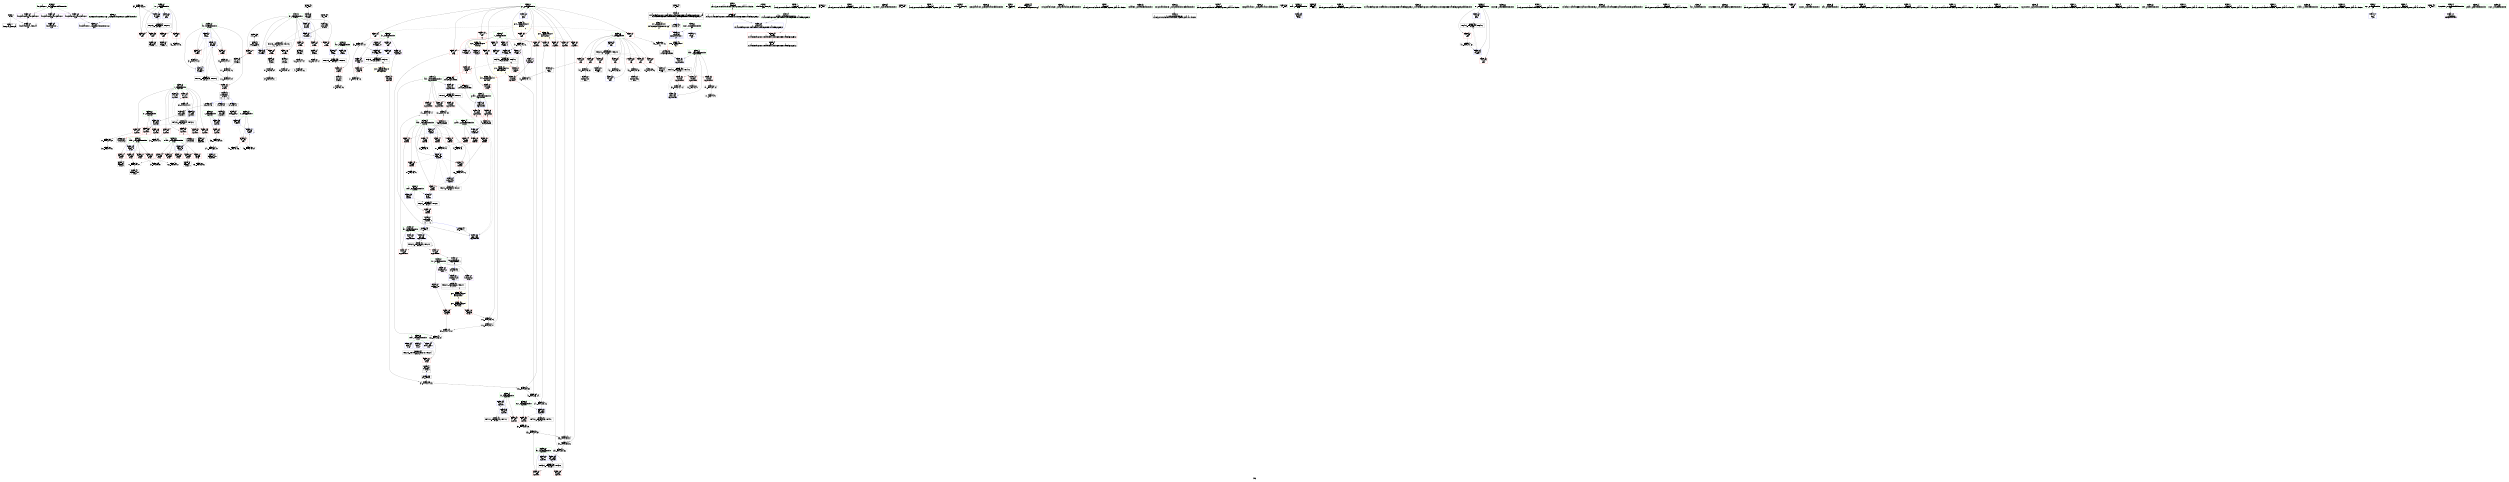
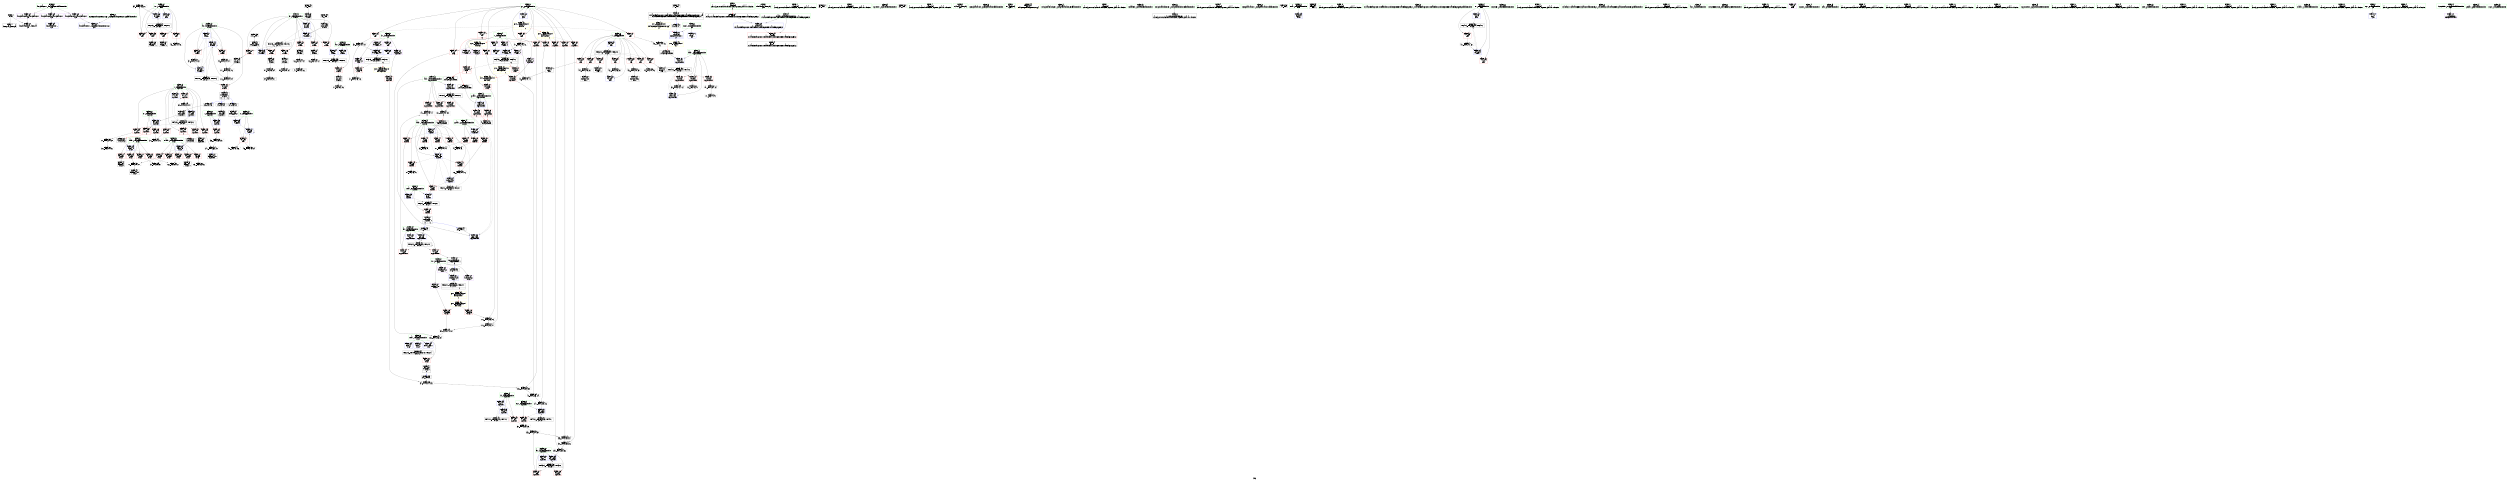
(2431, 6) -> none
